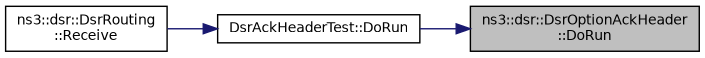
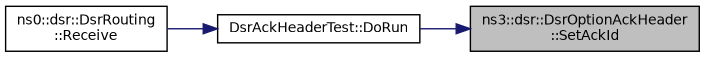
(86, 29) -> (86, 29)
(585, 29) -> (585, 29)
